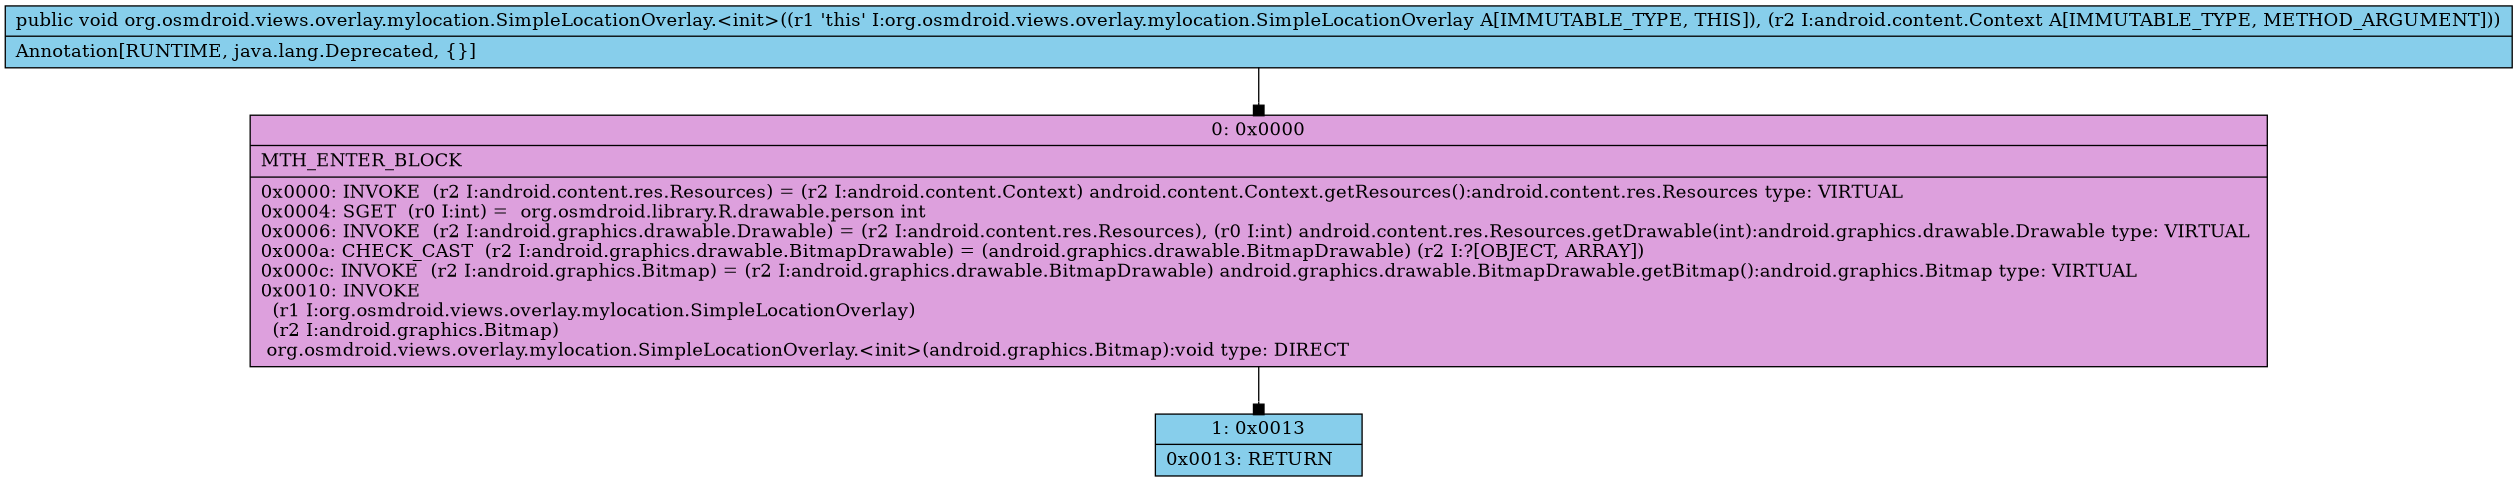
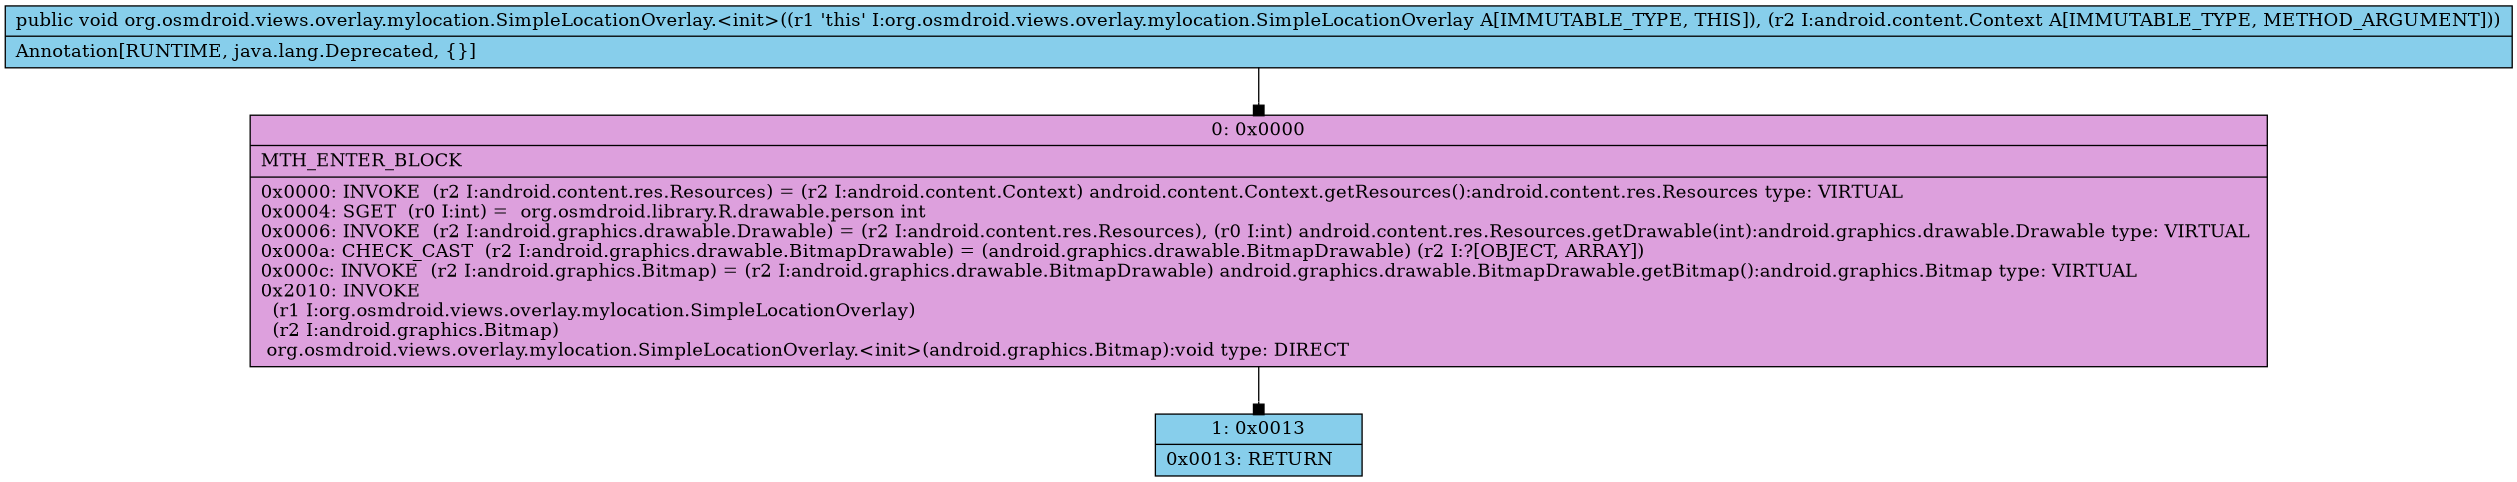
(347, 291) -> (347, 291)
